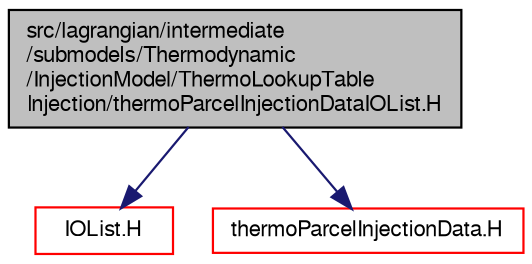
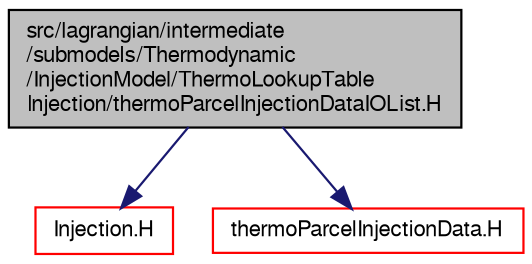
(104, 231) -> (104, 231)
